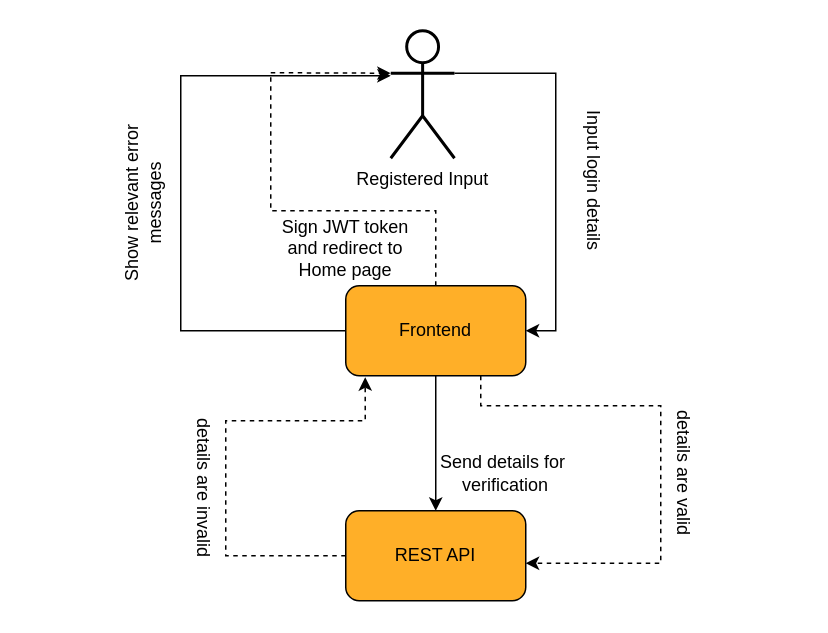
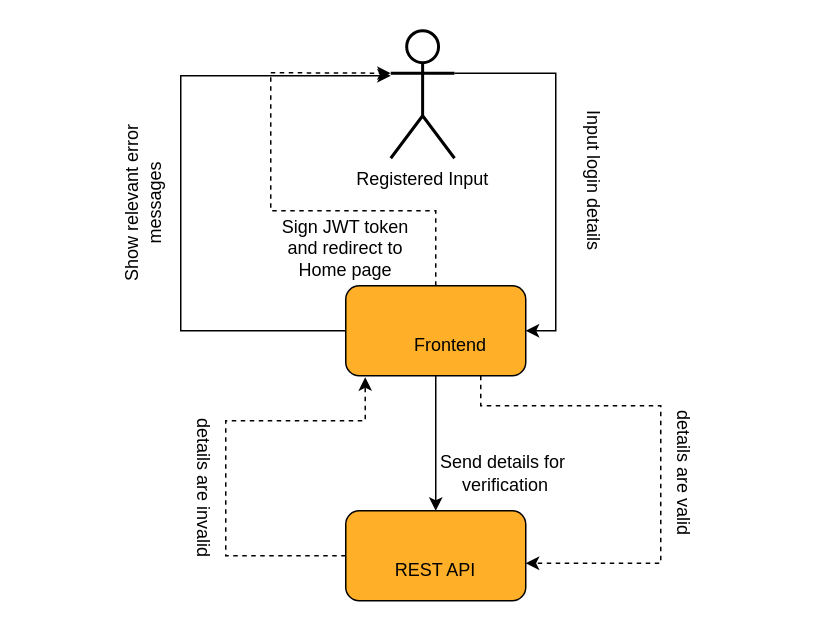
(436, 331) -> (451, 346)
(436, 556) -> (436, 571)
